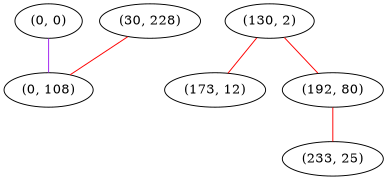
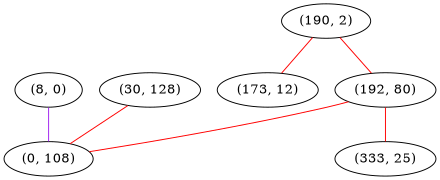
(49, 21) -> (49, 90)
(150, 21) -> (150, 90)
(270, 21) -> (326, 21)
none -> (219, 129)
(333, 159) -> (385, 159)
